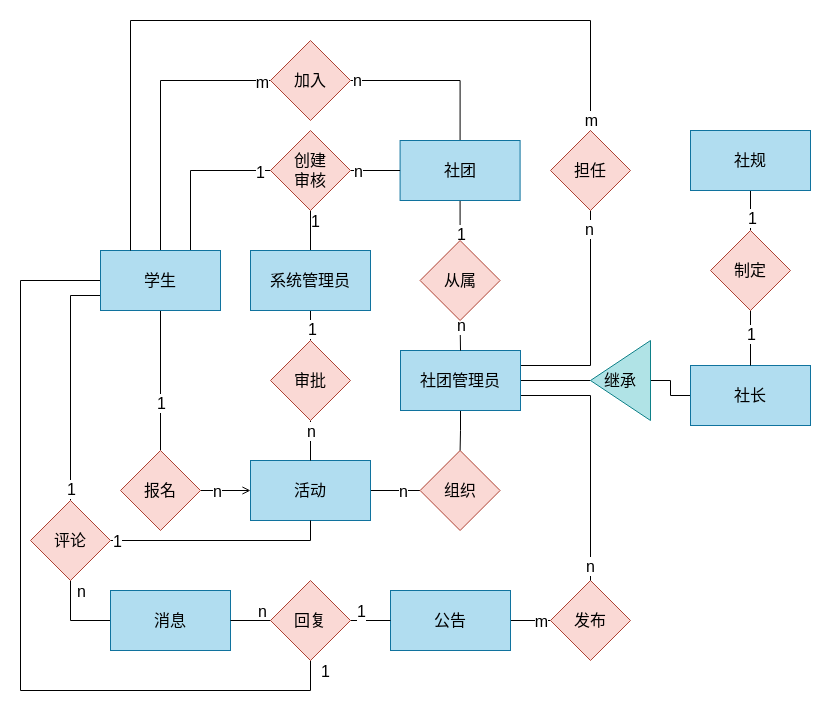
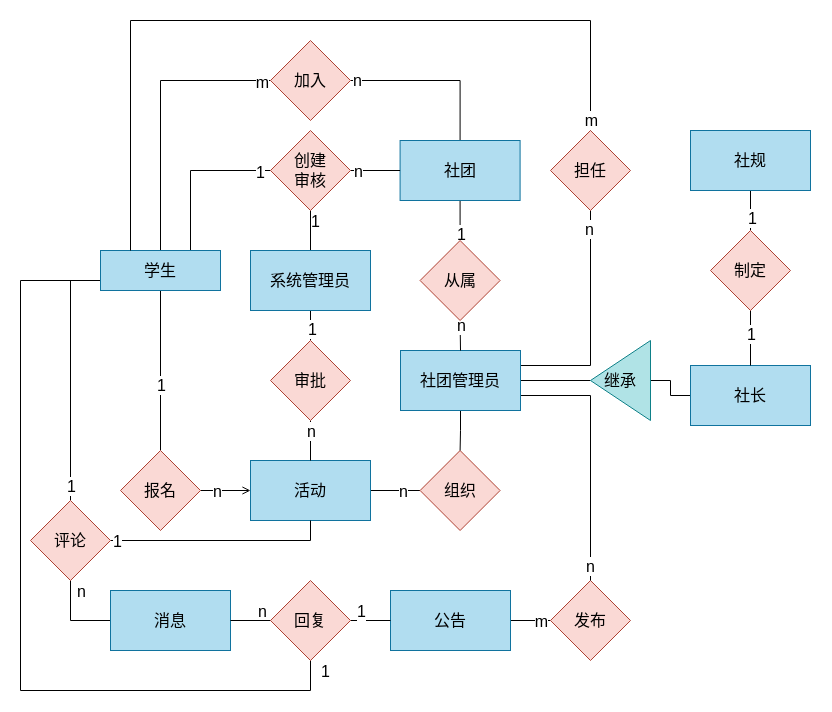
(161, 281) -> (161, 271)
